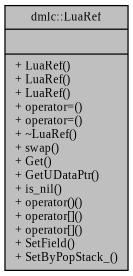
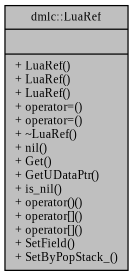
(37, 148) -> (31, 148)
